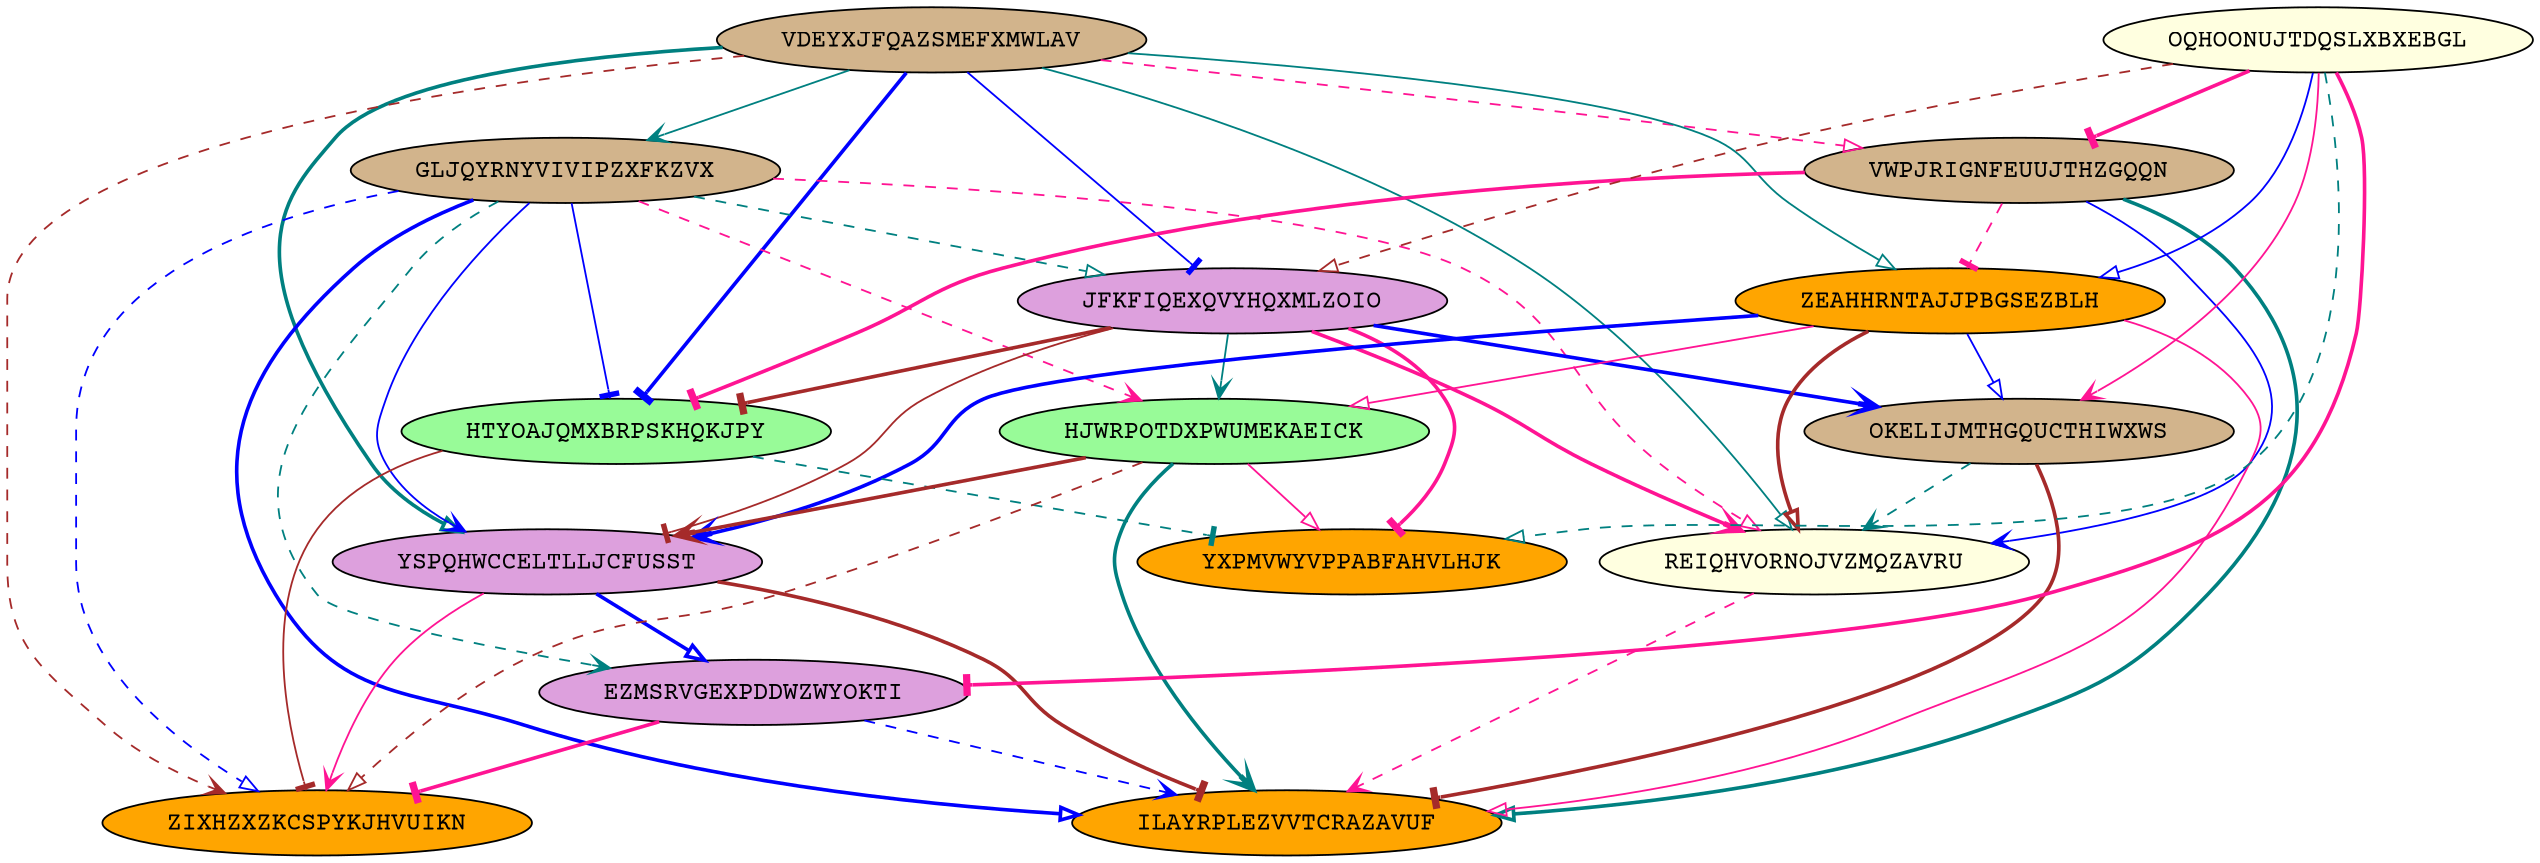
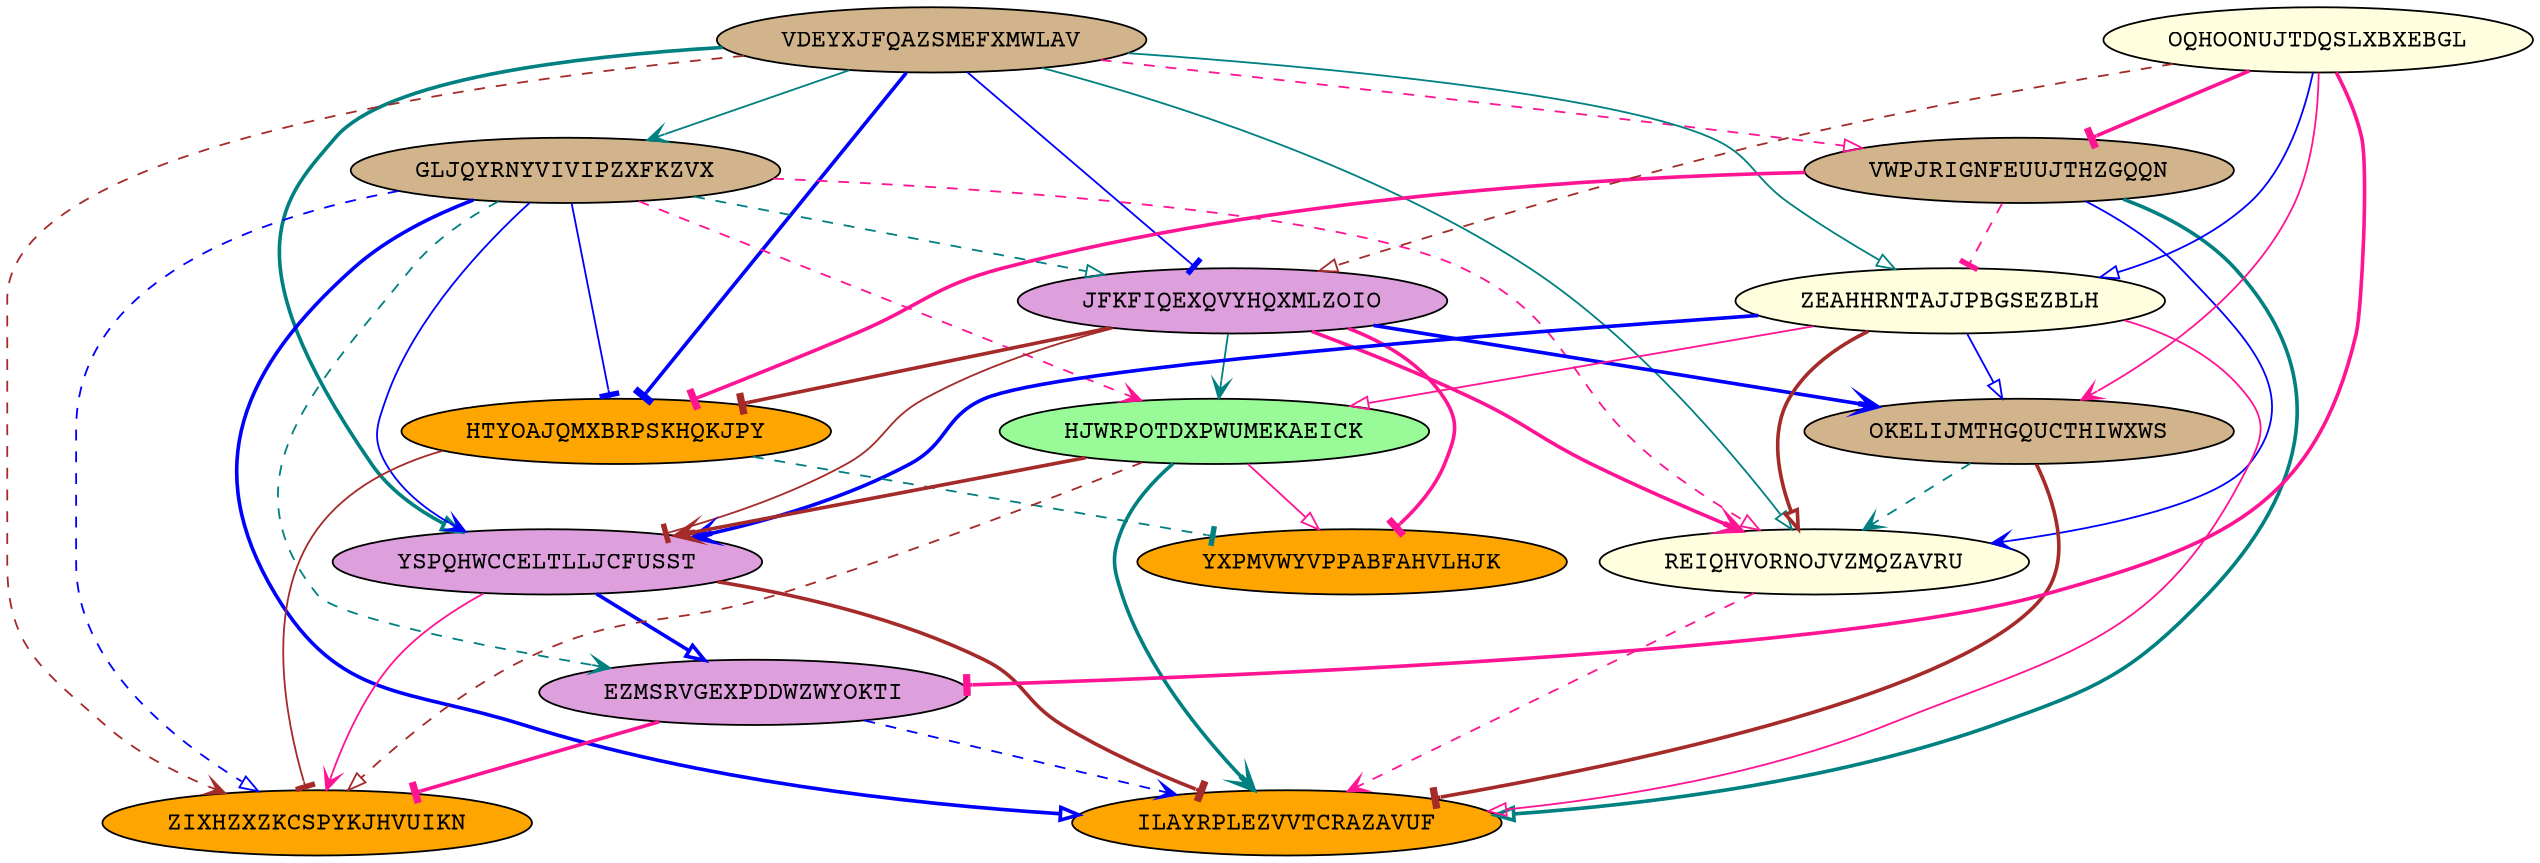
(1950, 301) -> (1950, 301)
(616, 431) -> (616, 431)
(2099, 514) -> none
